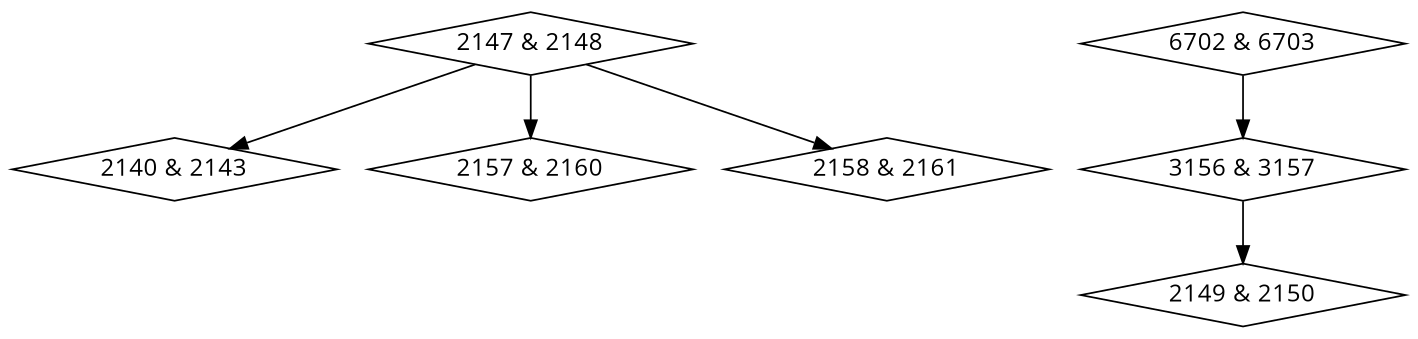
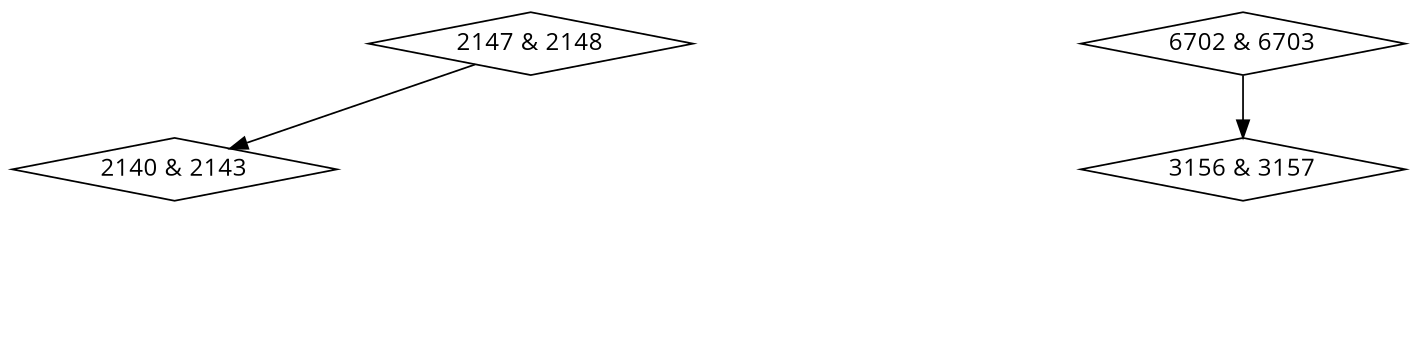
(531, 169) -> none
(887, 169) -> none
(1243, 295) -> none
